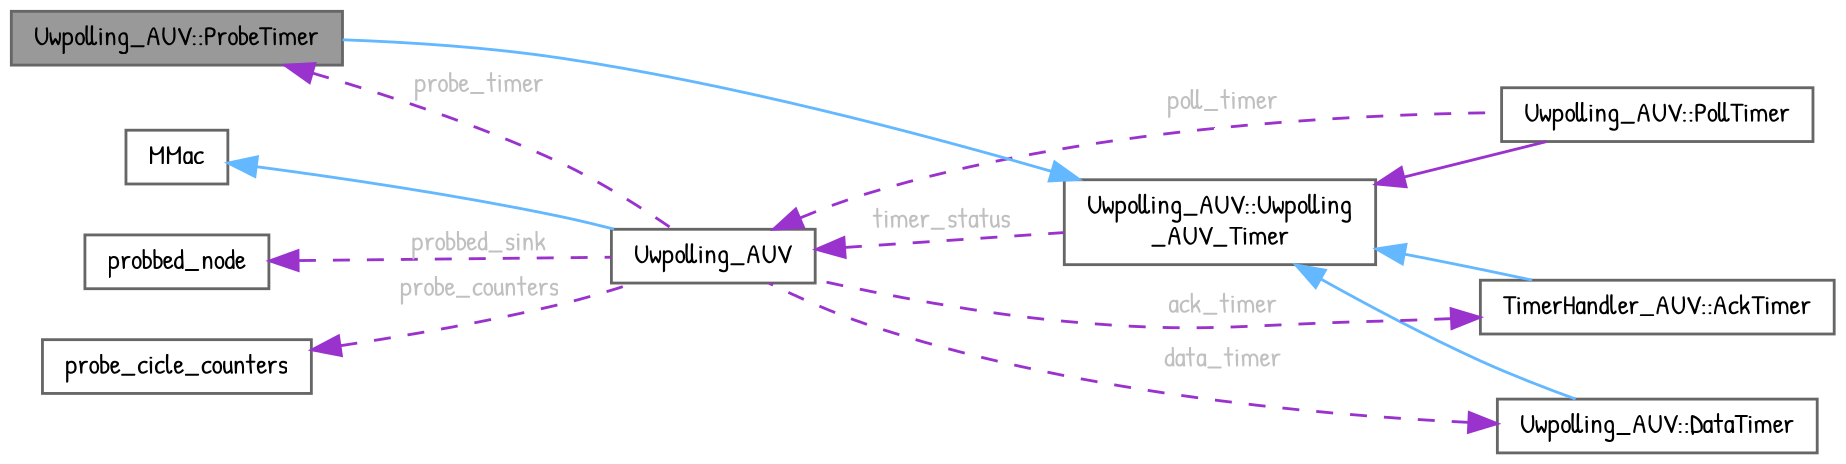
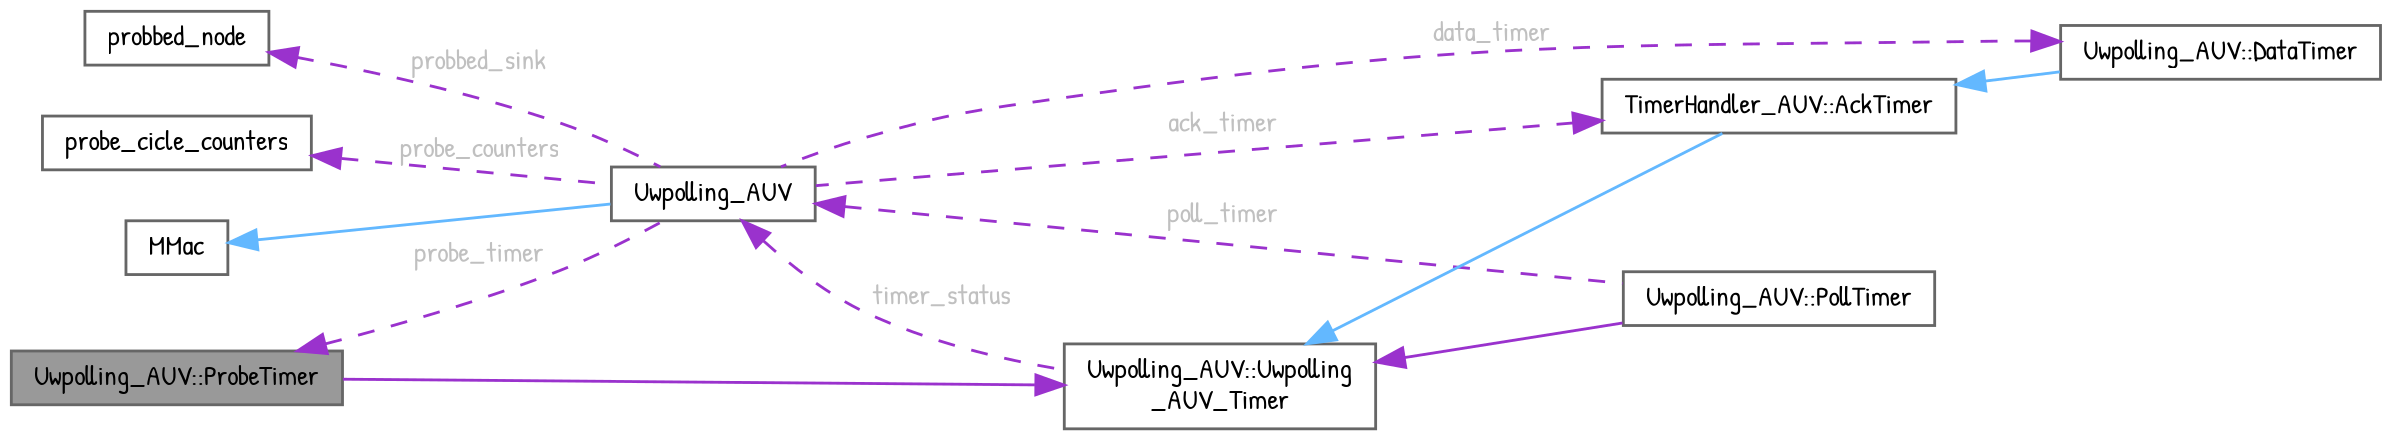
(701, 83) -> (689, 382)
(1446, 345) -> (2022, 76)
